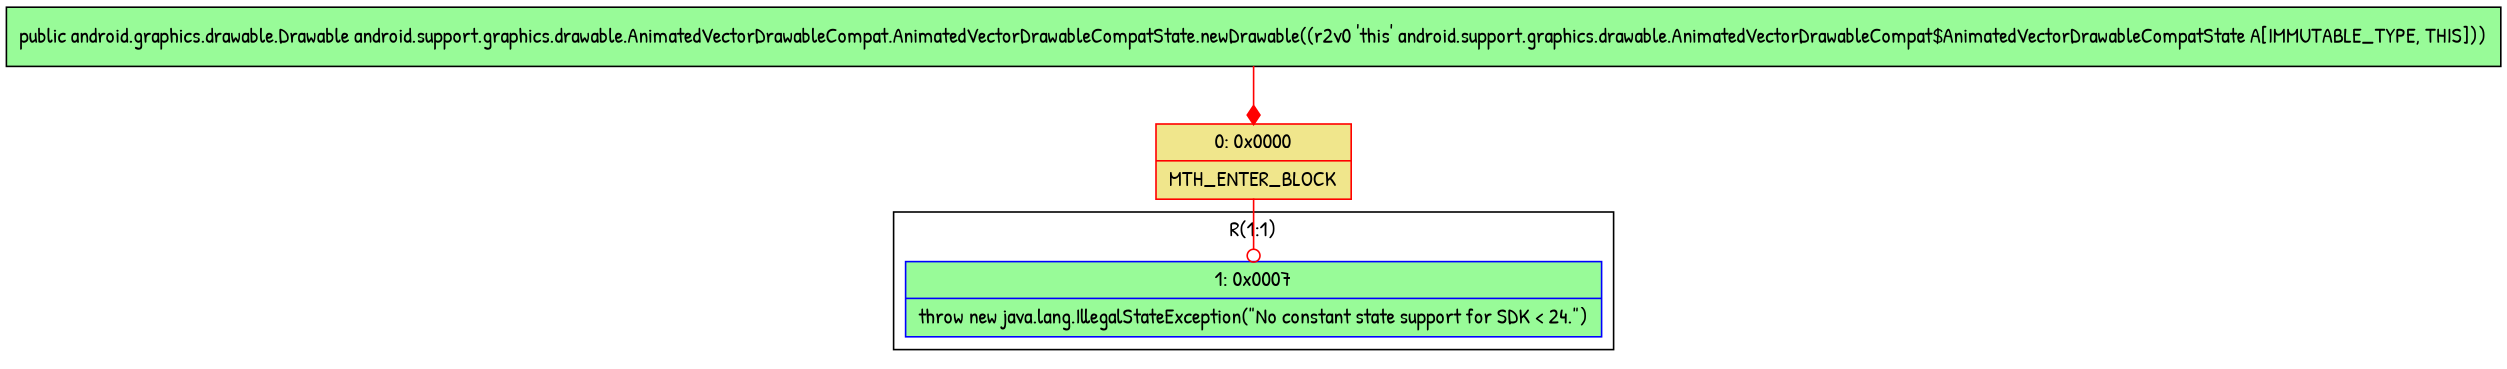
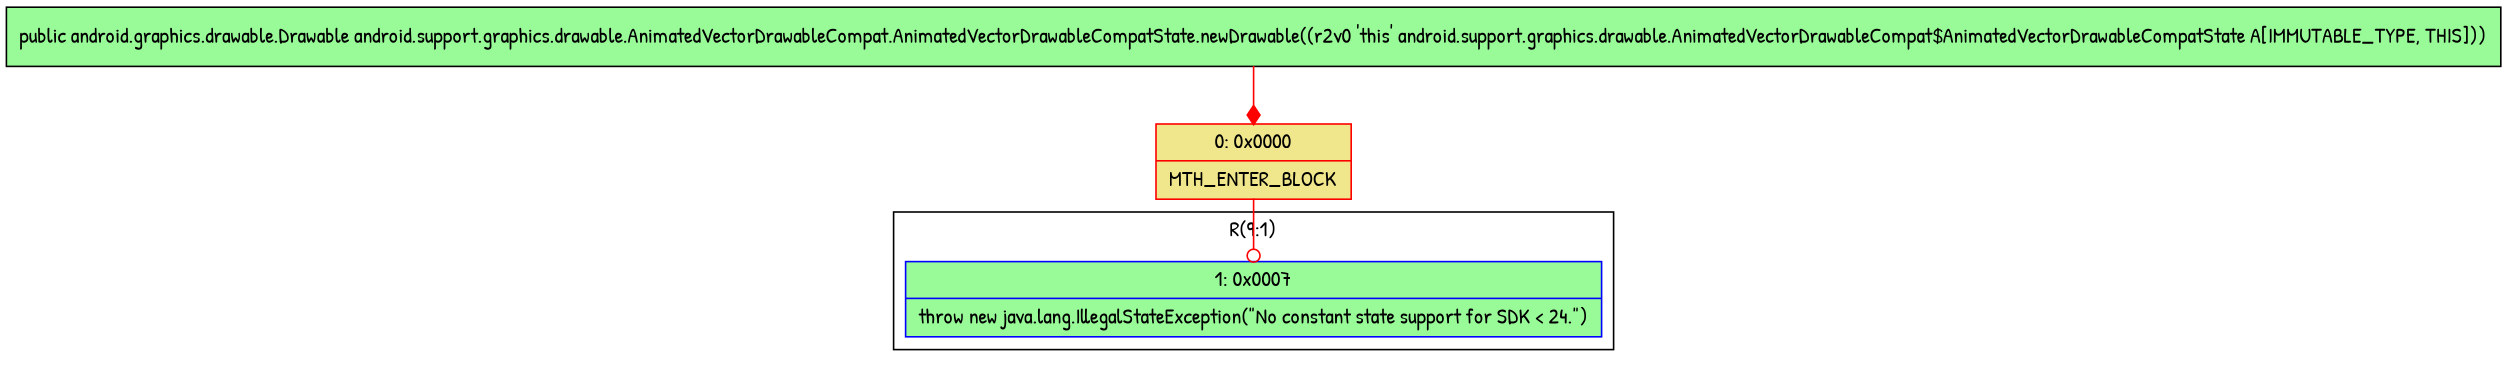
(1254, 230) -> (1254, 230)
